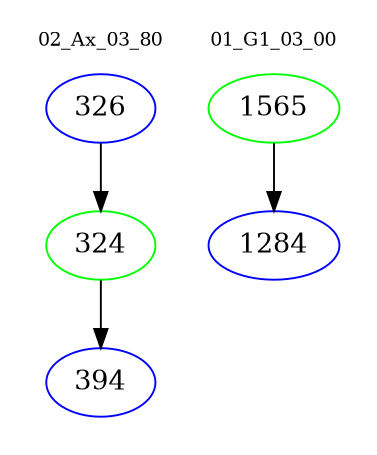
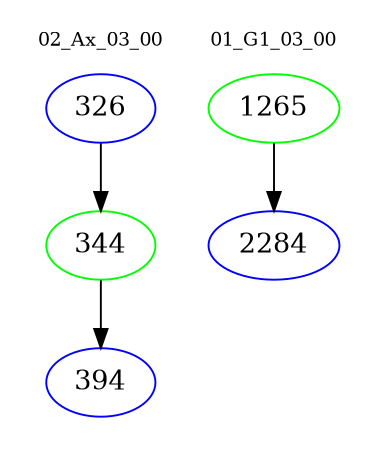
(101, 41) -> (101, 41)
(274, 108) -> (274, 108)
(101, 245) -> (101, 245)
(274, 245) -> (274, 245)
